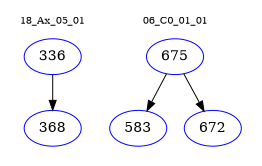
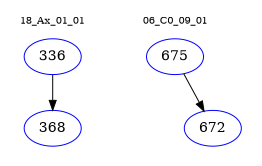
(53, 21) -> (53, 21)
(176, 21) -> (176, 21)
(138, 128) -> none
